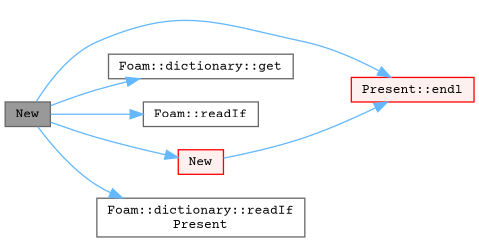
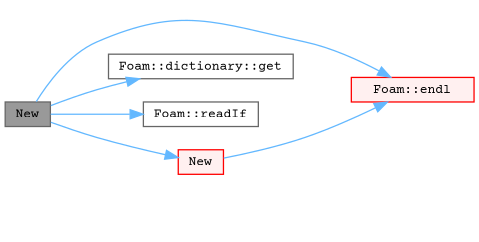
(413, 90) -> (413, 90)
(201, 218) -> none
